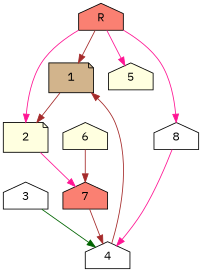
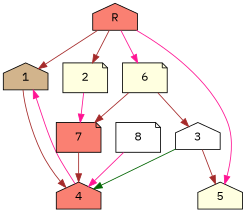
(40, 65) -> (103, 43)
(162, 65) -> (127, 43)
(71, 78) -> (26, 78)
(51, 104) -> (35, 138)
none -> (171, 107)
(85, 137) -> (145, 78)
(176, 137) -> (138, 137)
none -> (207, 163)
(123, 168) -> (52, 143)
(85, 197) -> (79, 137)
(108, 257) -> (79, 197)
